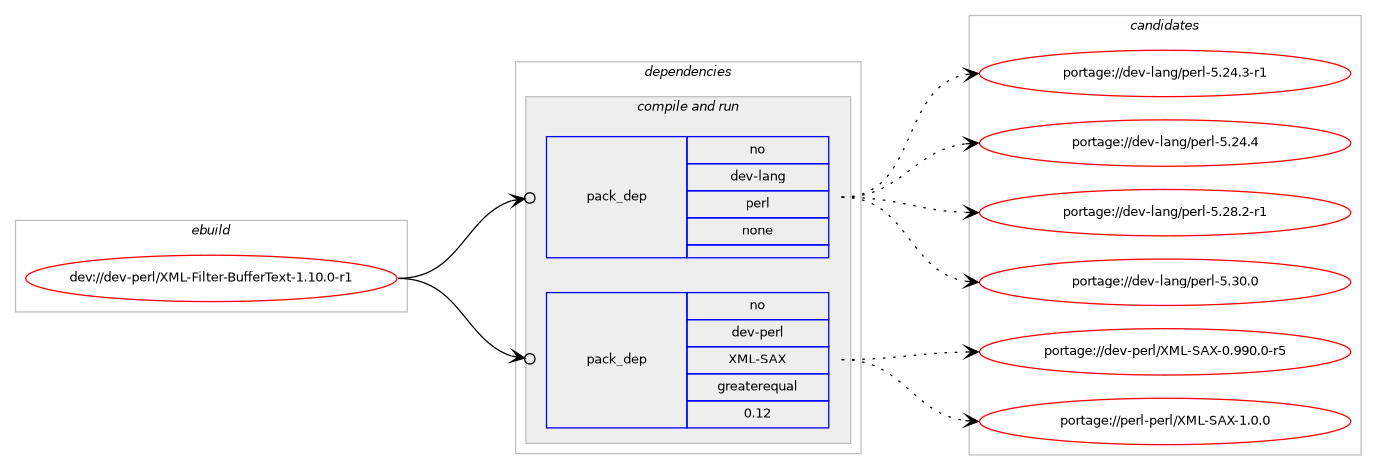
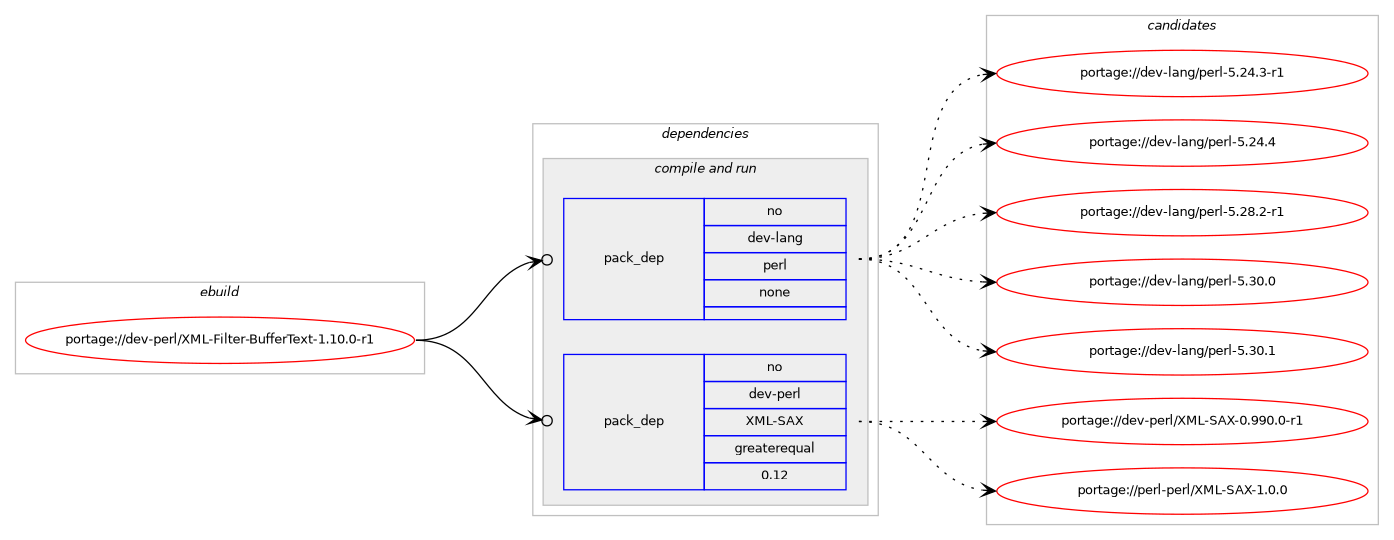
(211, 278) -> (220, 340)
(1165, 352) -> (1182, 421)
none -> (1182, 352)
